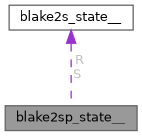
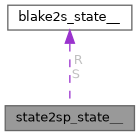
(71, 118) -> (70, 118)
